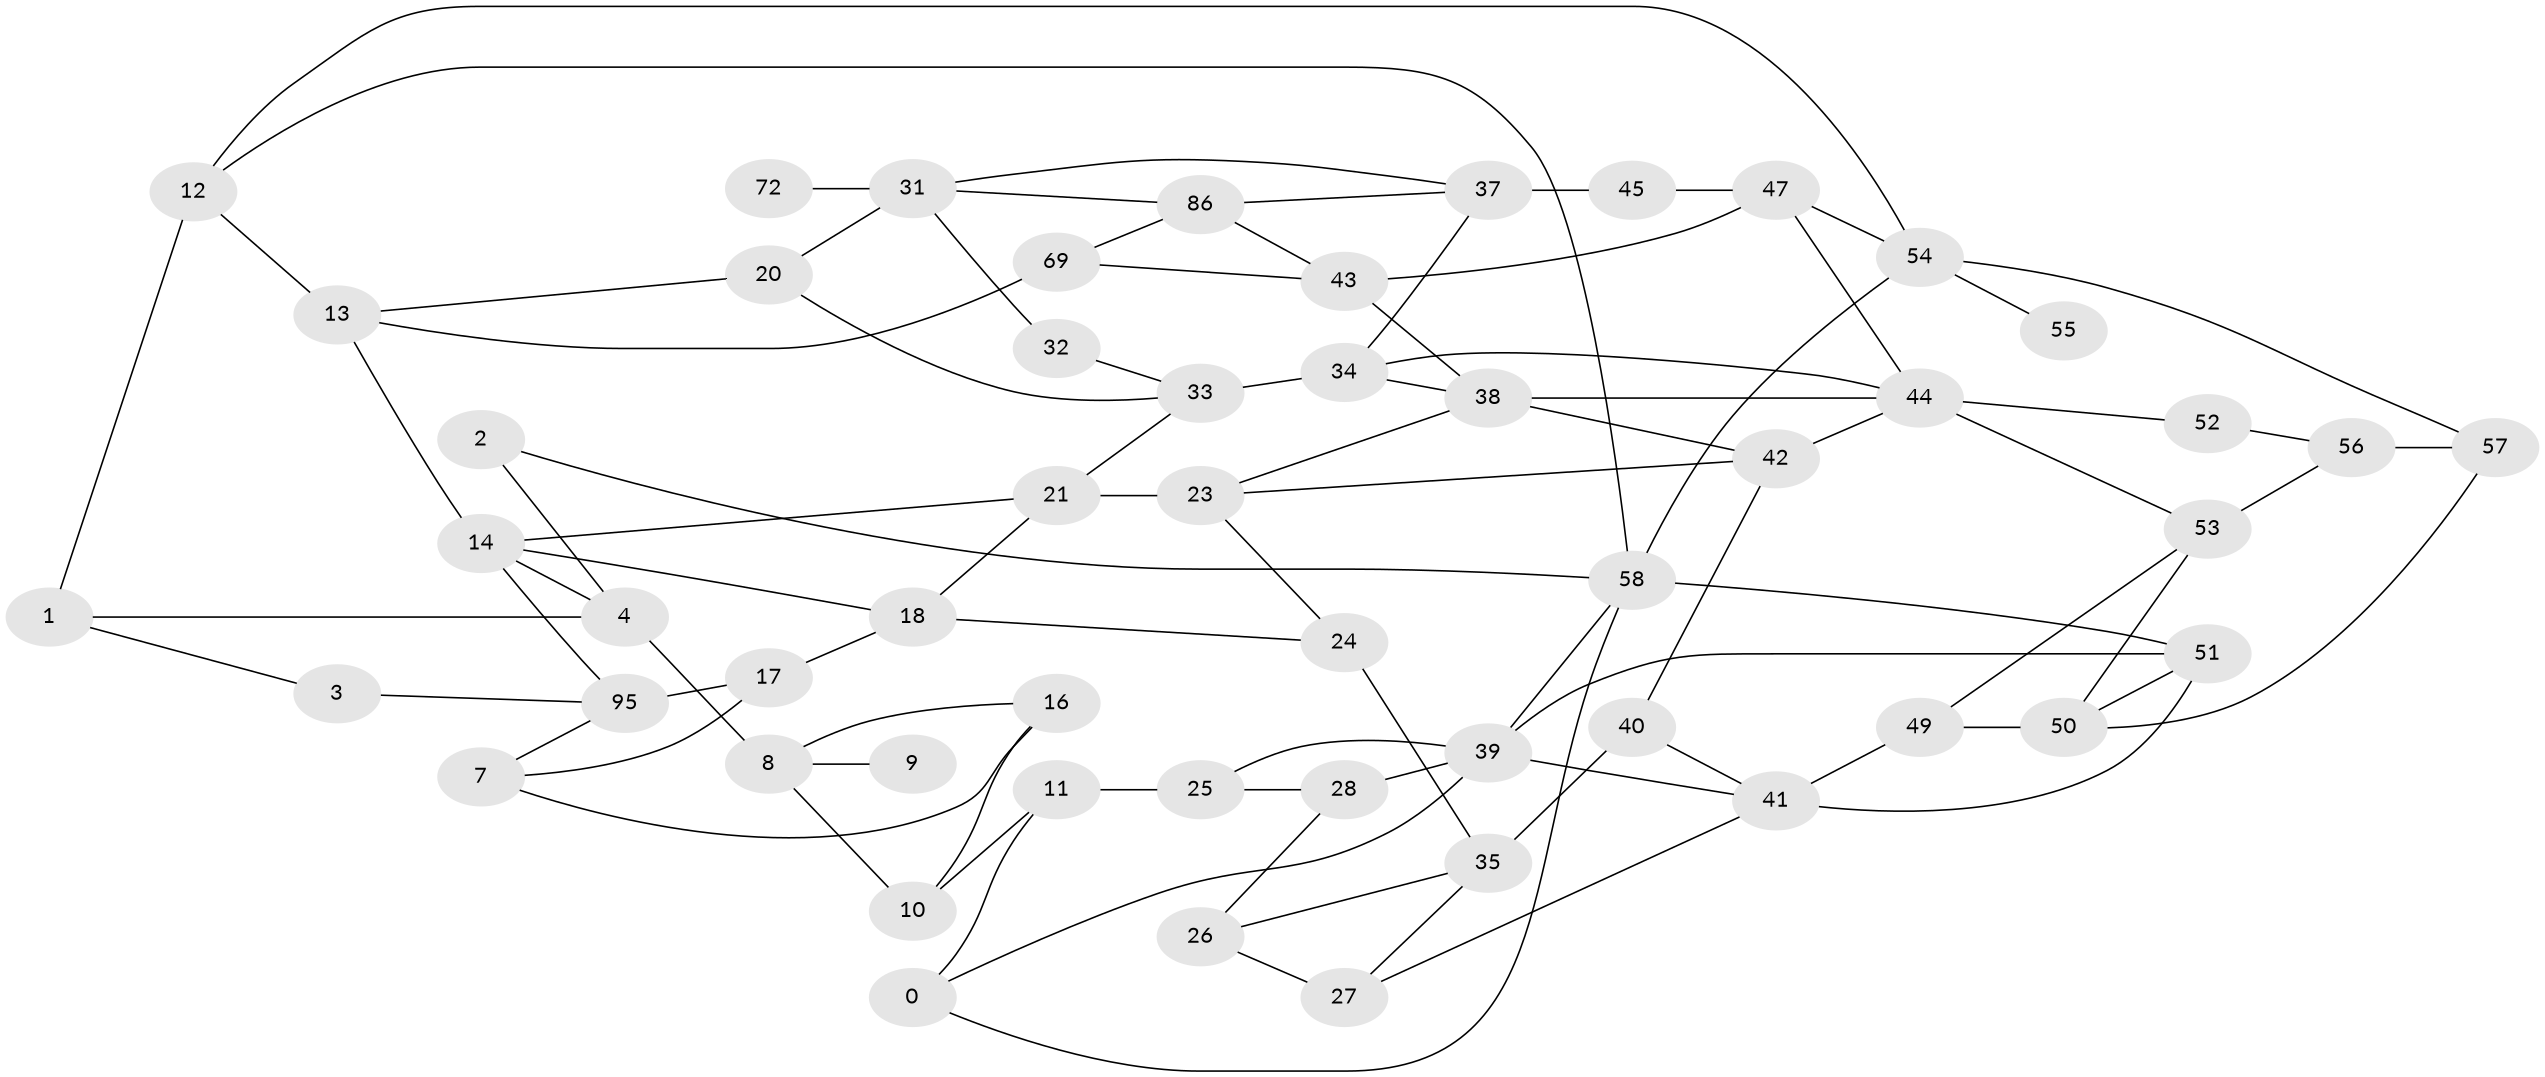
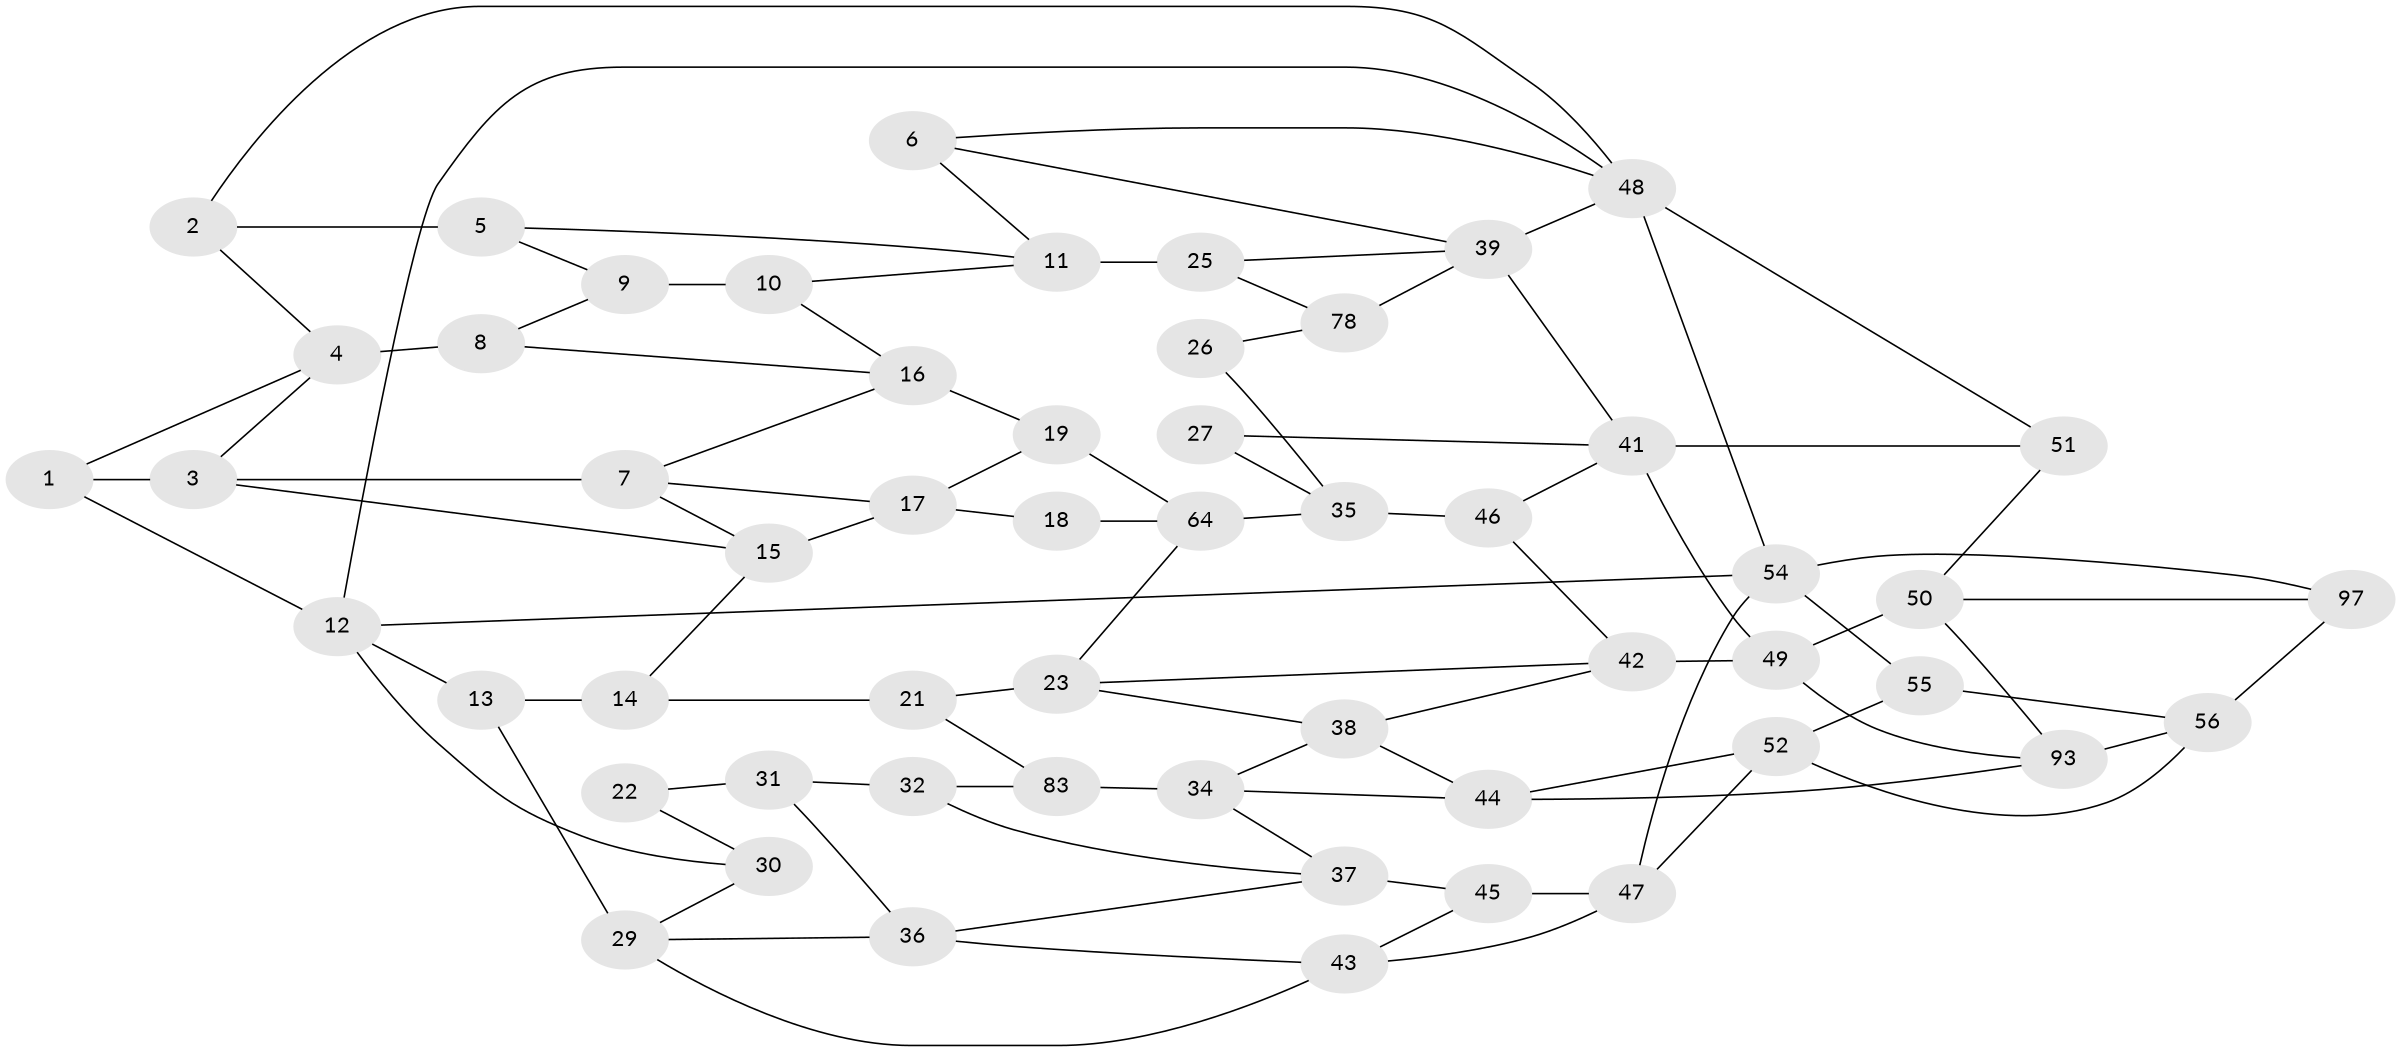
(1201, 160) -> (1121, 853)
(769, 189) -> (625, 793)
(1201, 205) -> (913, 937)
none -> (481, 227)
(1057, 262) -> (625, 940)
(769, 275) -> none
(1848, 294) -> (1704, 820)
(1416, 340) -> (1417, 929)
(1201, 393) -> (1057, 787)
(1848, 428) -> (1697, 661)
none -> (1057, 435)
(2495, 448) -> (2352, 599)
none -> (409, 480)
(2208, 529) -> (2064, 759)
(978, 562) -> none
(697, 579) -> none
(553, 580) -> (265, 417)
(1632, 580) -> (1632, 189)
(1344, 643) -> (1201, 521)
(1831, 654) -> none
(625, 703) -> (769, 553)
none -> (2064, 704)
none -> (1838, 721)
(1632, 727) -> (1488, 518)
(1344, 790) -> (1344, 323)
(848, 845) -> (697, 285)
none -> (769, 866)
(1273, 967) -> none
(913, 998) -> (913, 141)
